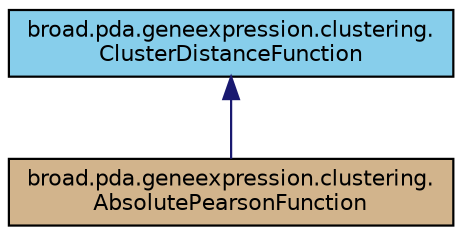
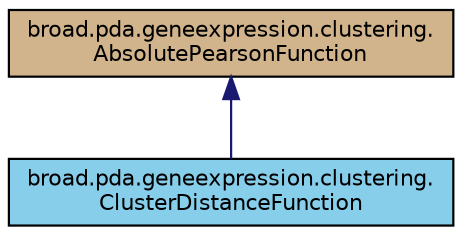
(231, 129) -> (231, 129)
